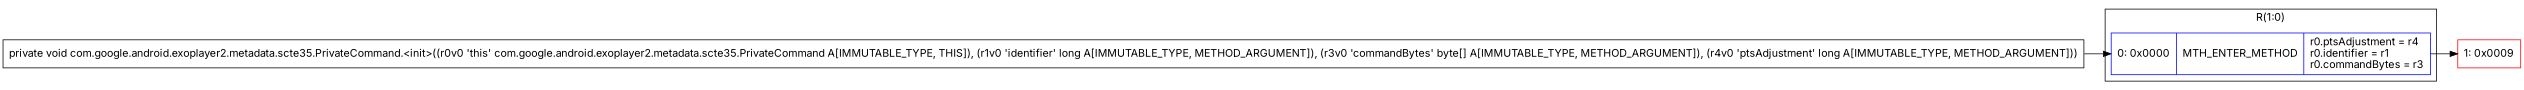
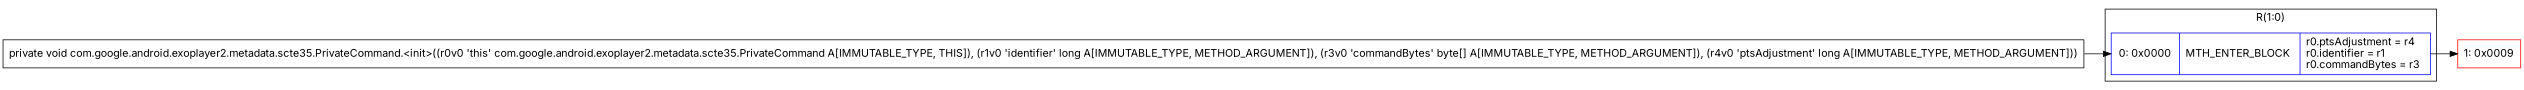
(2240, 53) -> (2238, 53)
